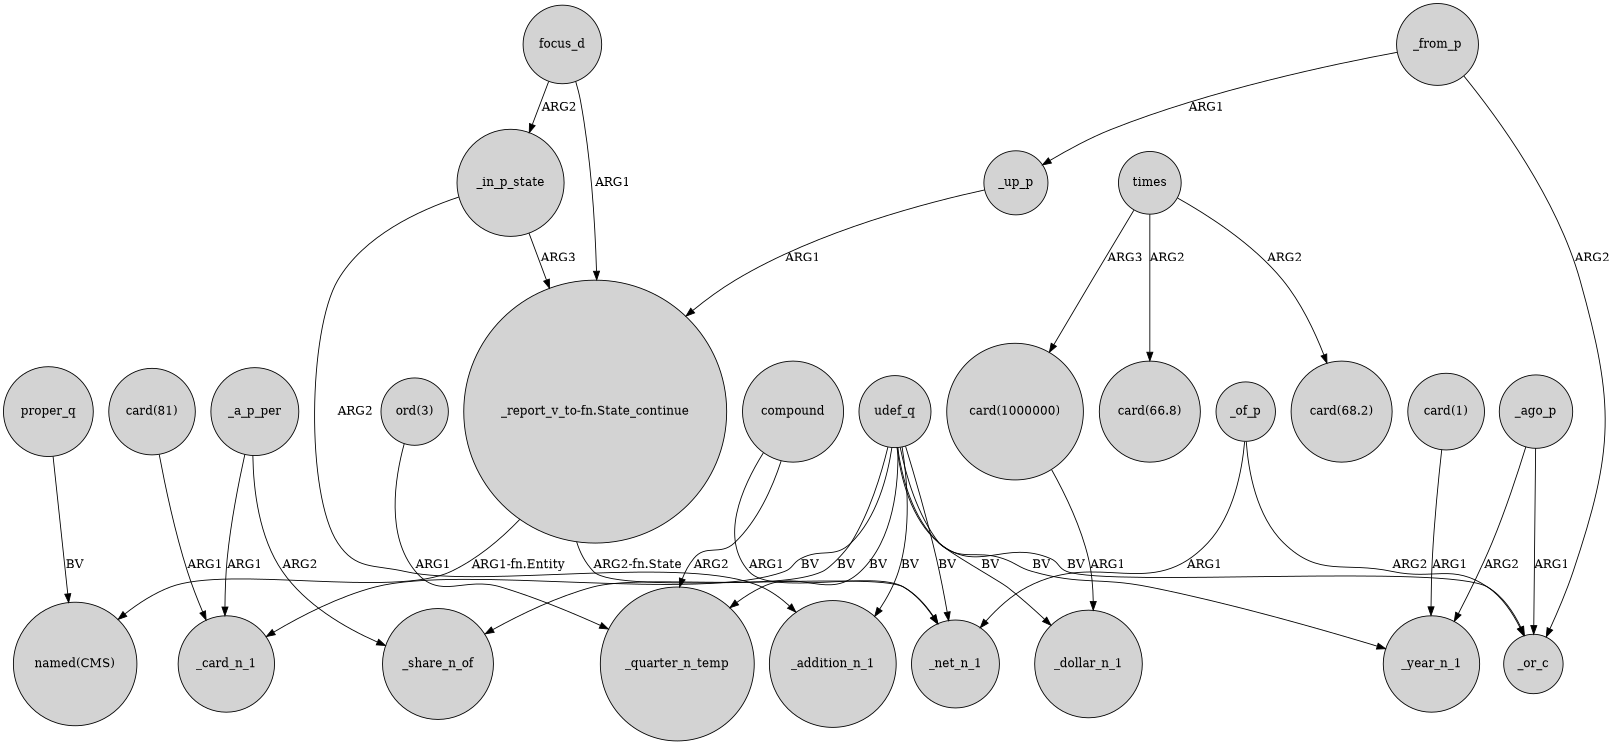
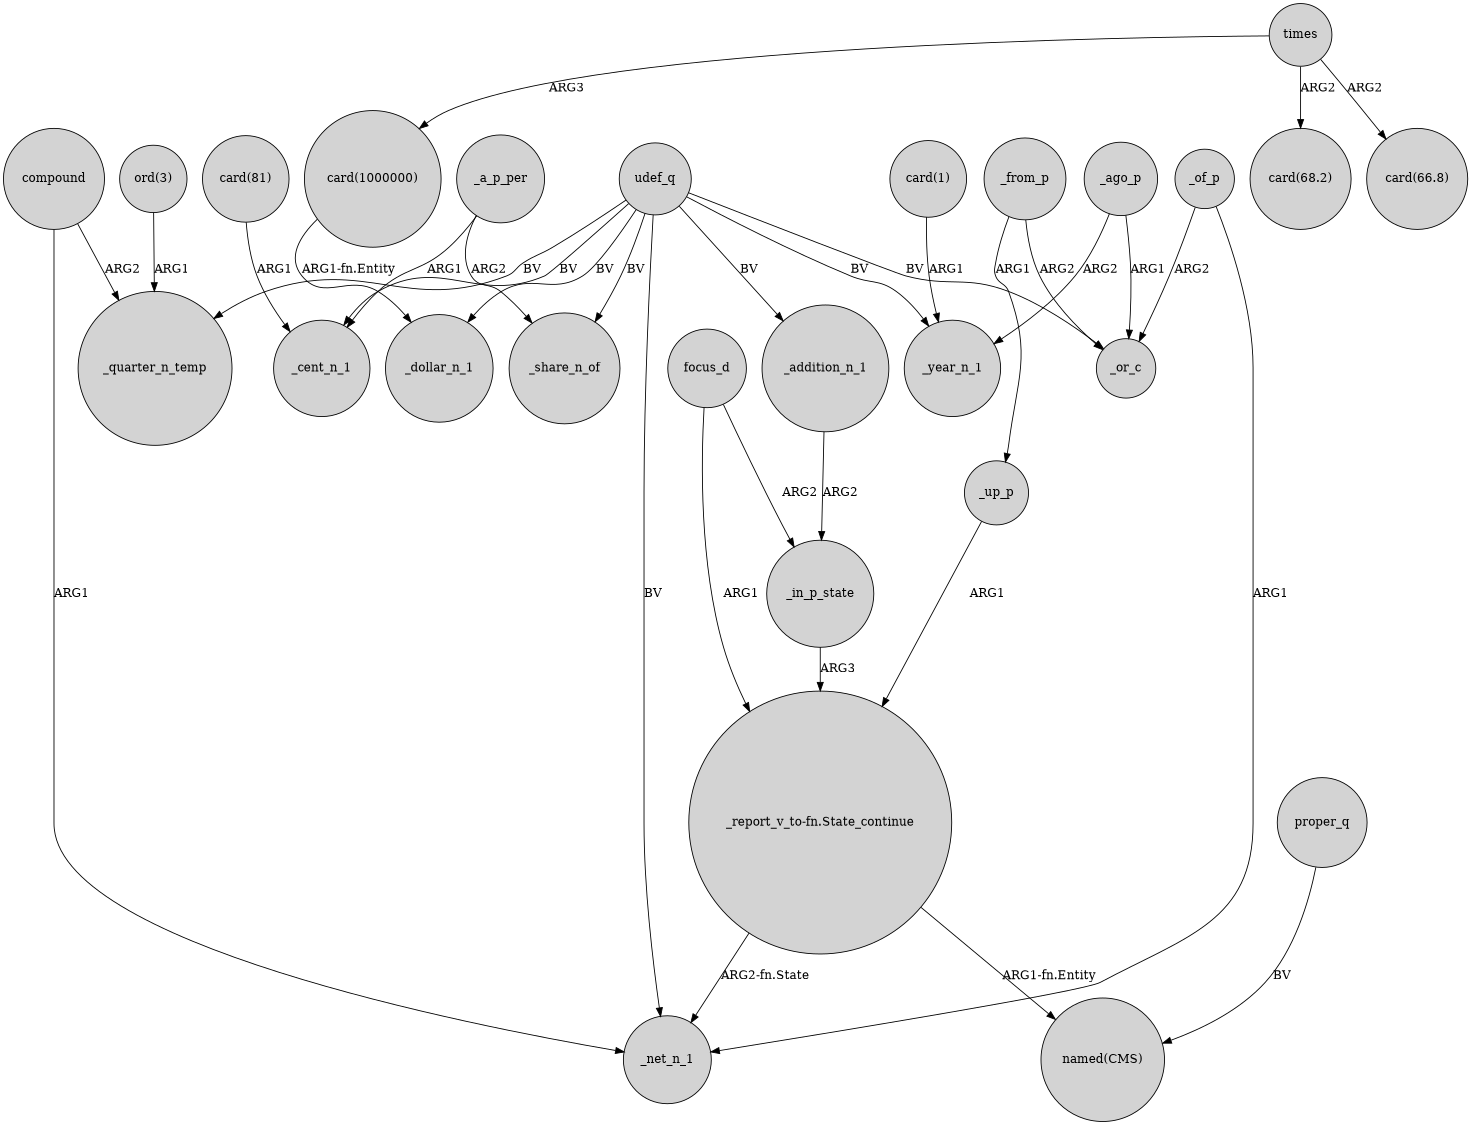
(355, 560) -> (823, 482)
(1108, 565) -> (349, 269)
(226, 664) -> (322, 368)
